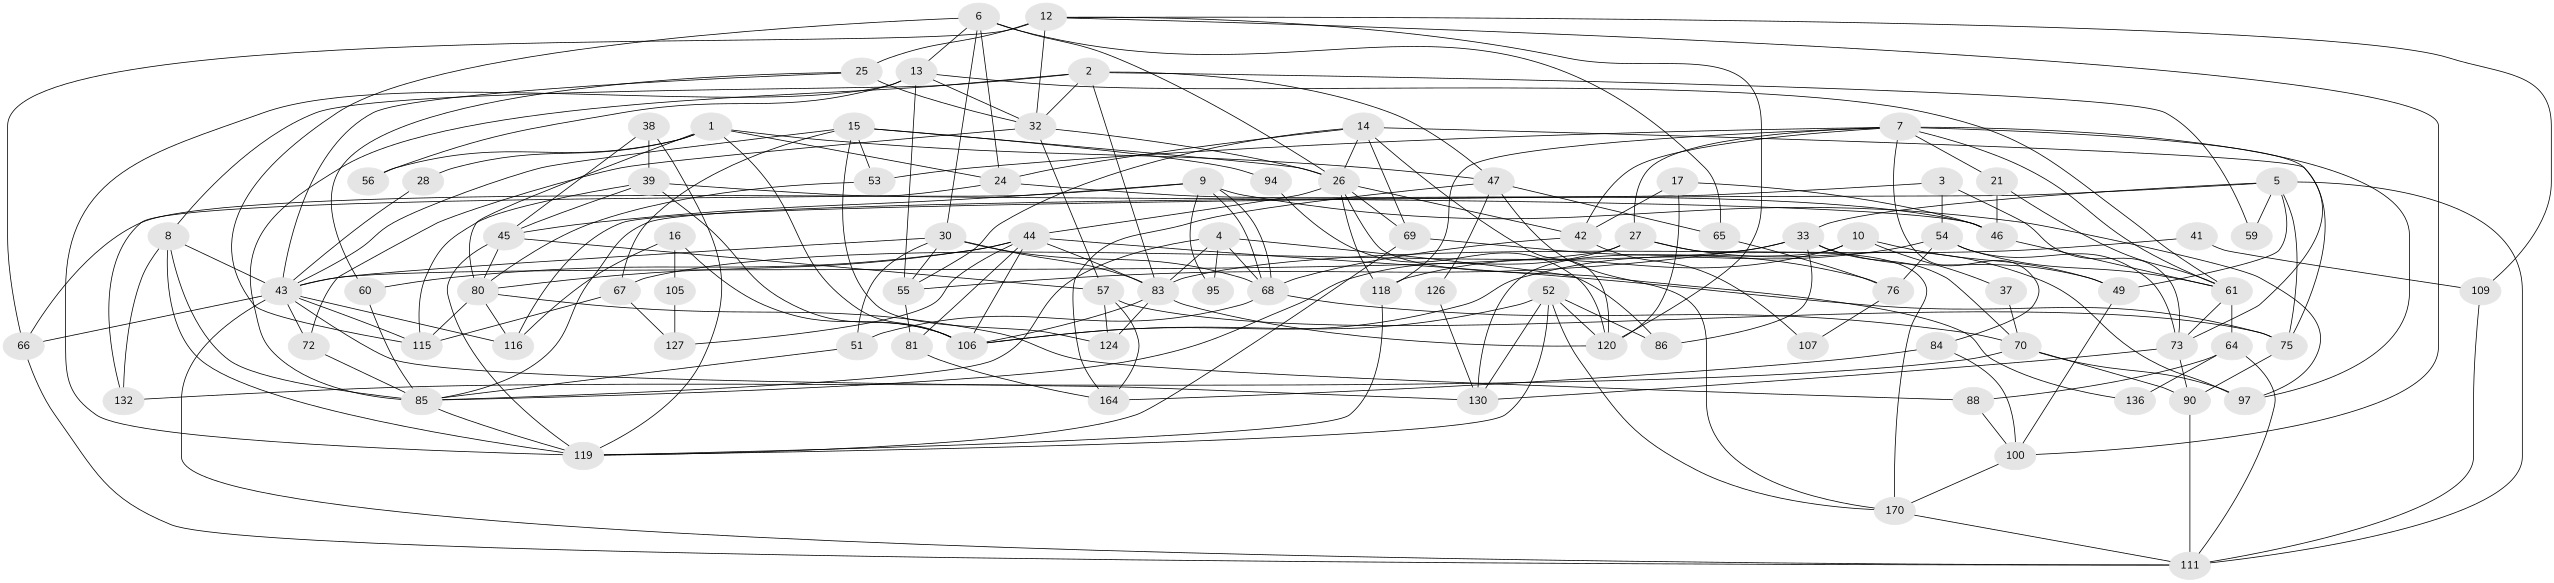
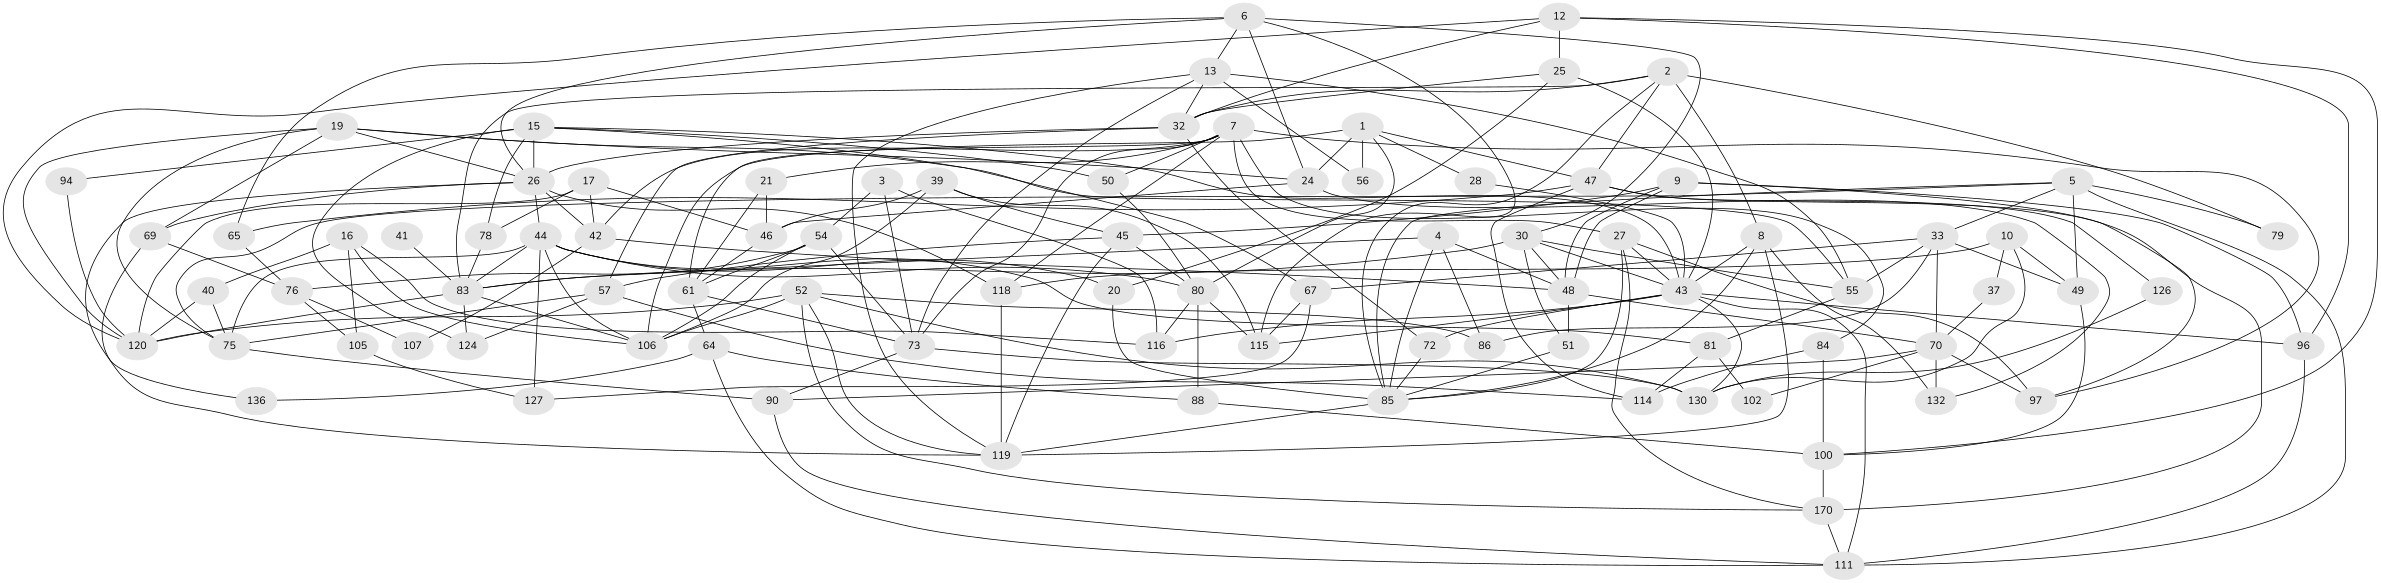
(1569, 89) -> (1040, 176)
(649, 127) -> none
(1363, 127) -> (337, 127)
(875, 181) -> (1108, 181)
none -> (486, 236)
(2252, 236) -> (2278, 236)
none -> (208, 291)
(365, 291) -> (1114, 291)
(1213, 291) -> none
(1268, 291) -> (1569, 291)
(2480, 291) -> none
none -> (333, 325)
(24, 346) -> (2304, 346)
(1109, 401) -> (1643, 401)
none -> (1752, 401)
